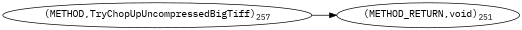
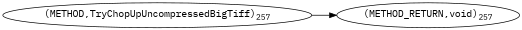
(486, 14) -> (486, 14)
